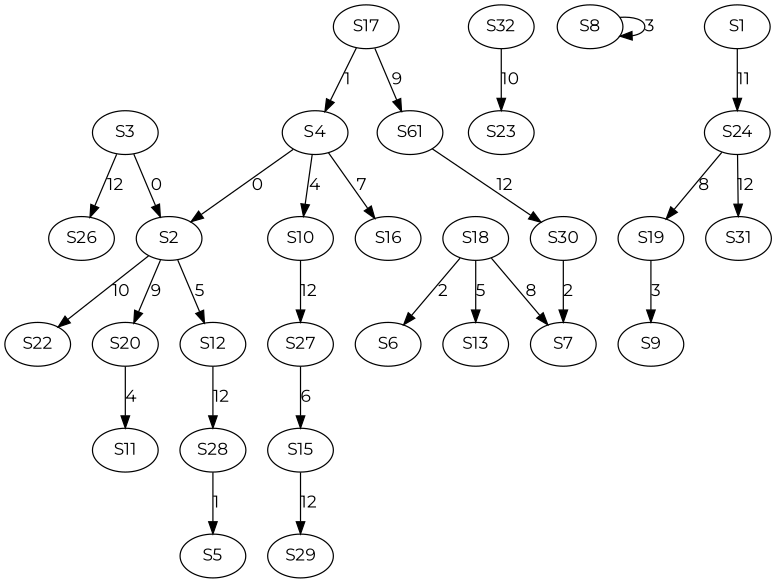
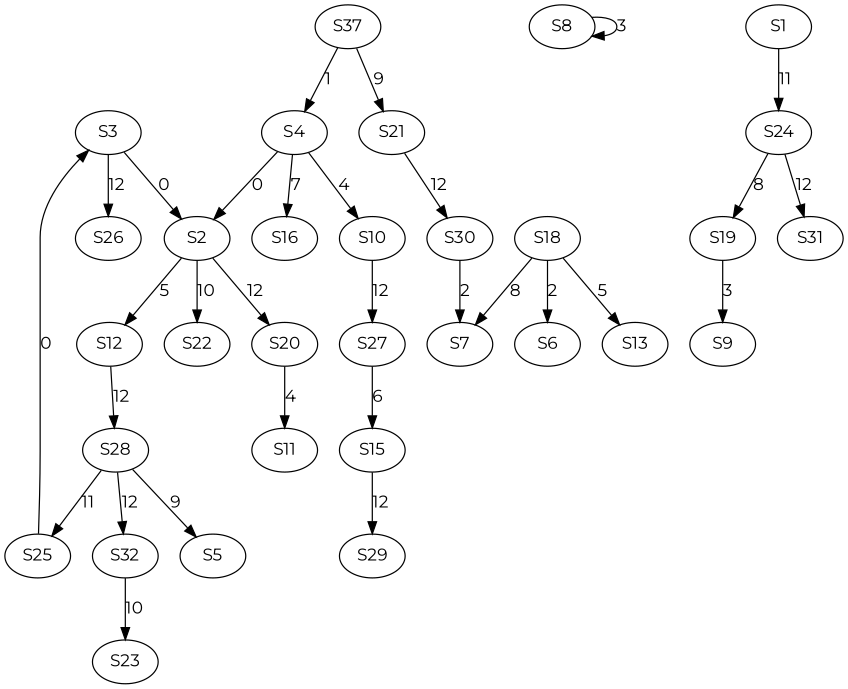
(366, 27) -> (348, 27)
(410, 133) -> (392, 133)
(156, 291) -> (255, 291)
none -> (120, 497)
(217, 503) -> (176, 503)
none -> (38, 556)
